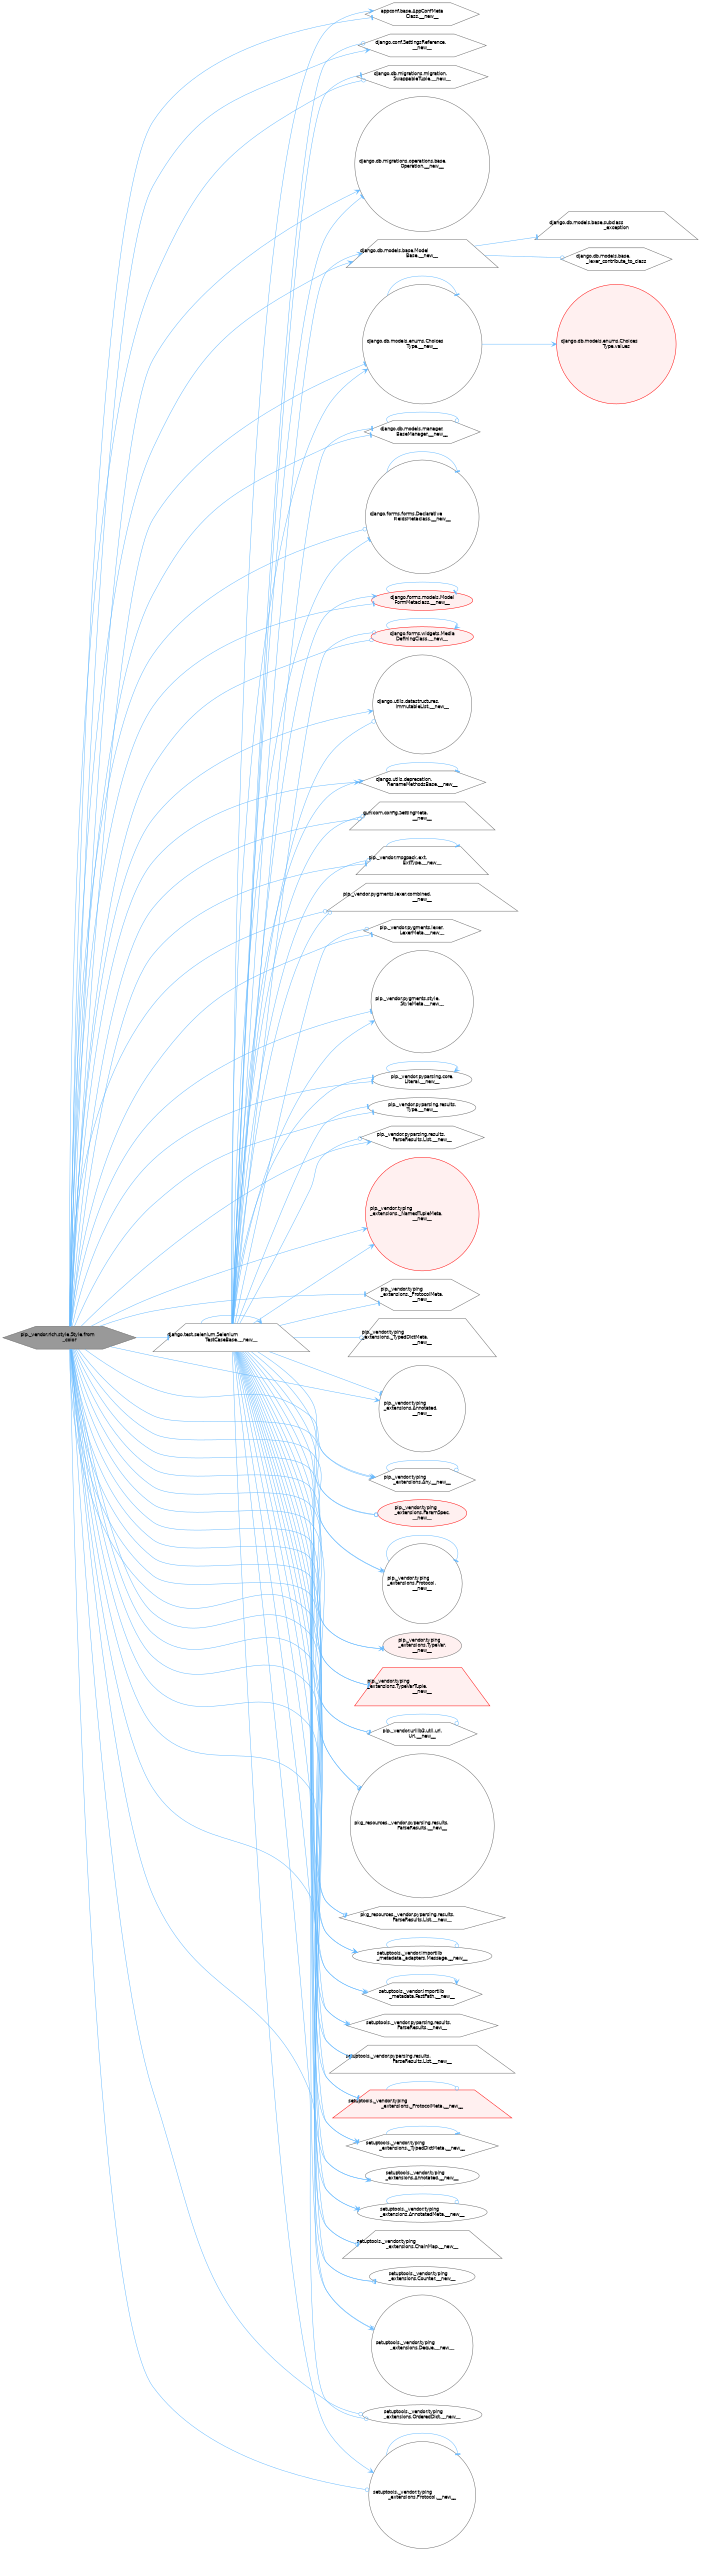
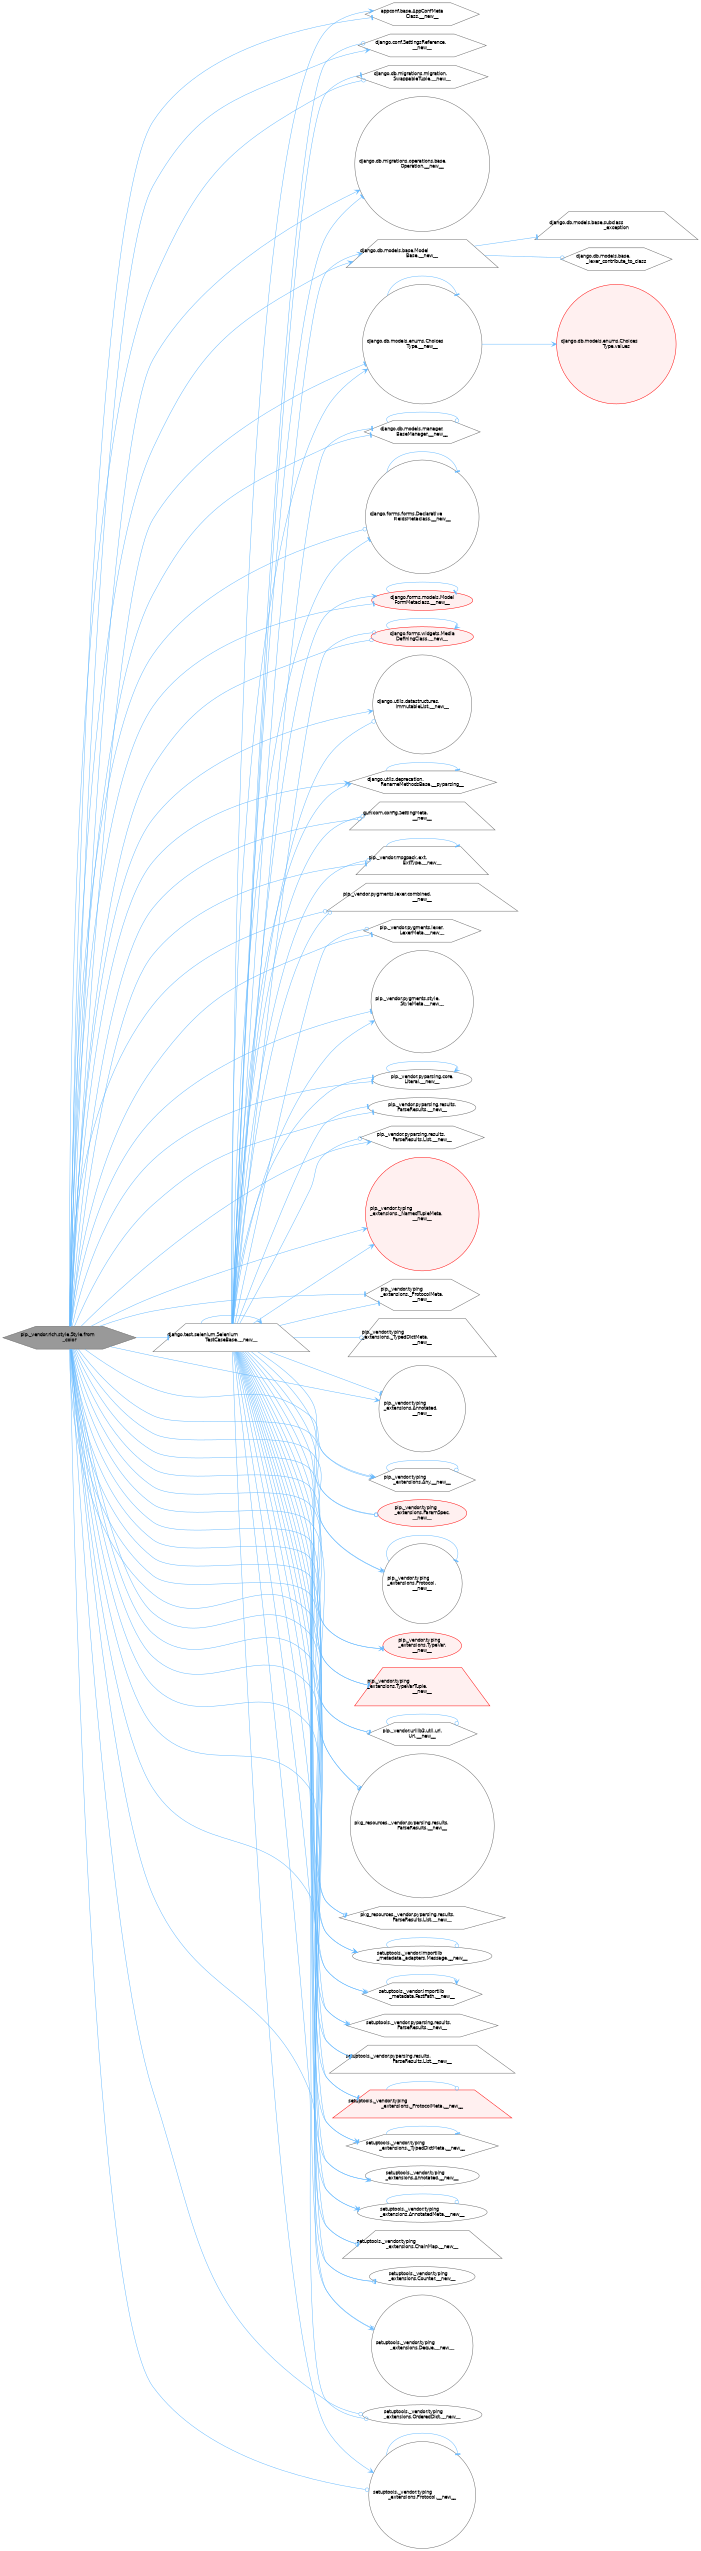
(422, 782) -> (422, 782)
(422, 1108) -> (422, 1108)
(422, 1646) -> (422, 1646)
